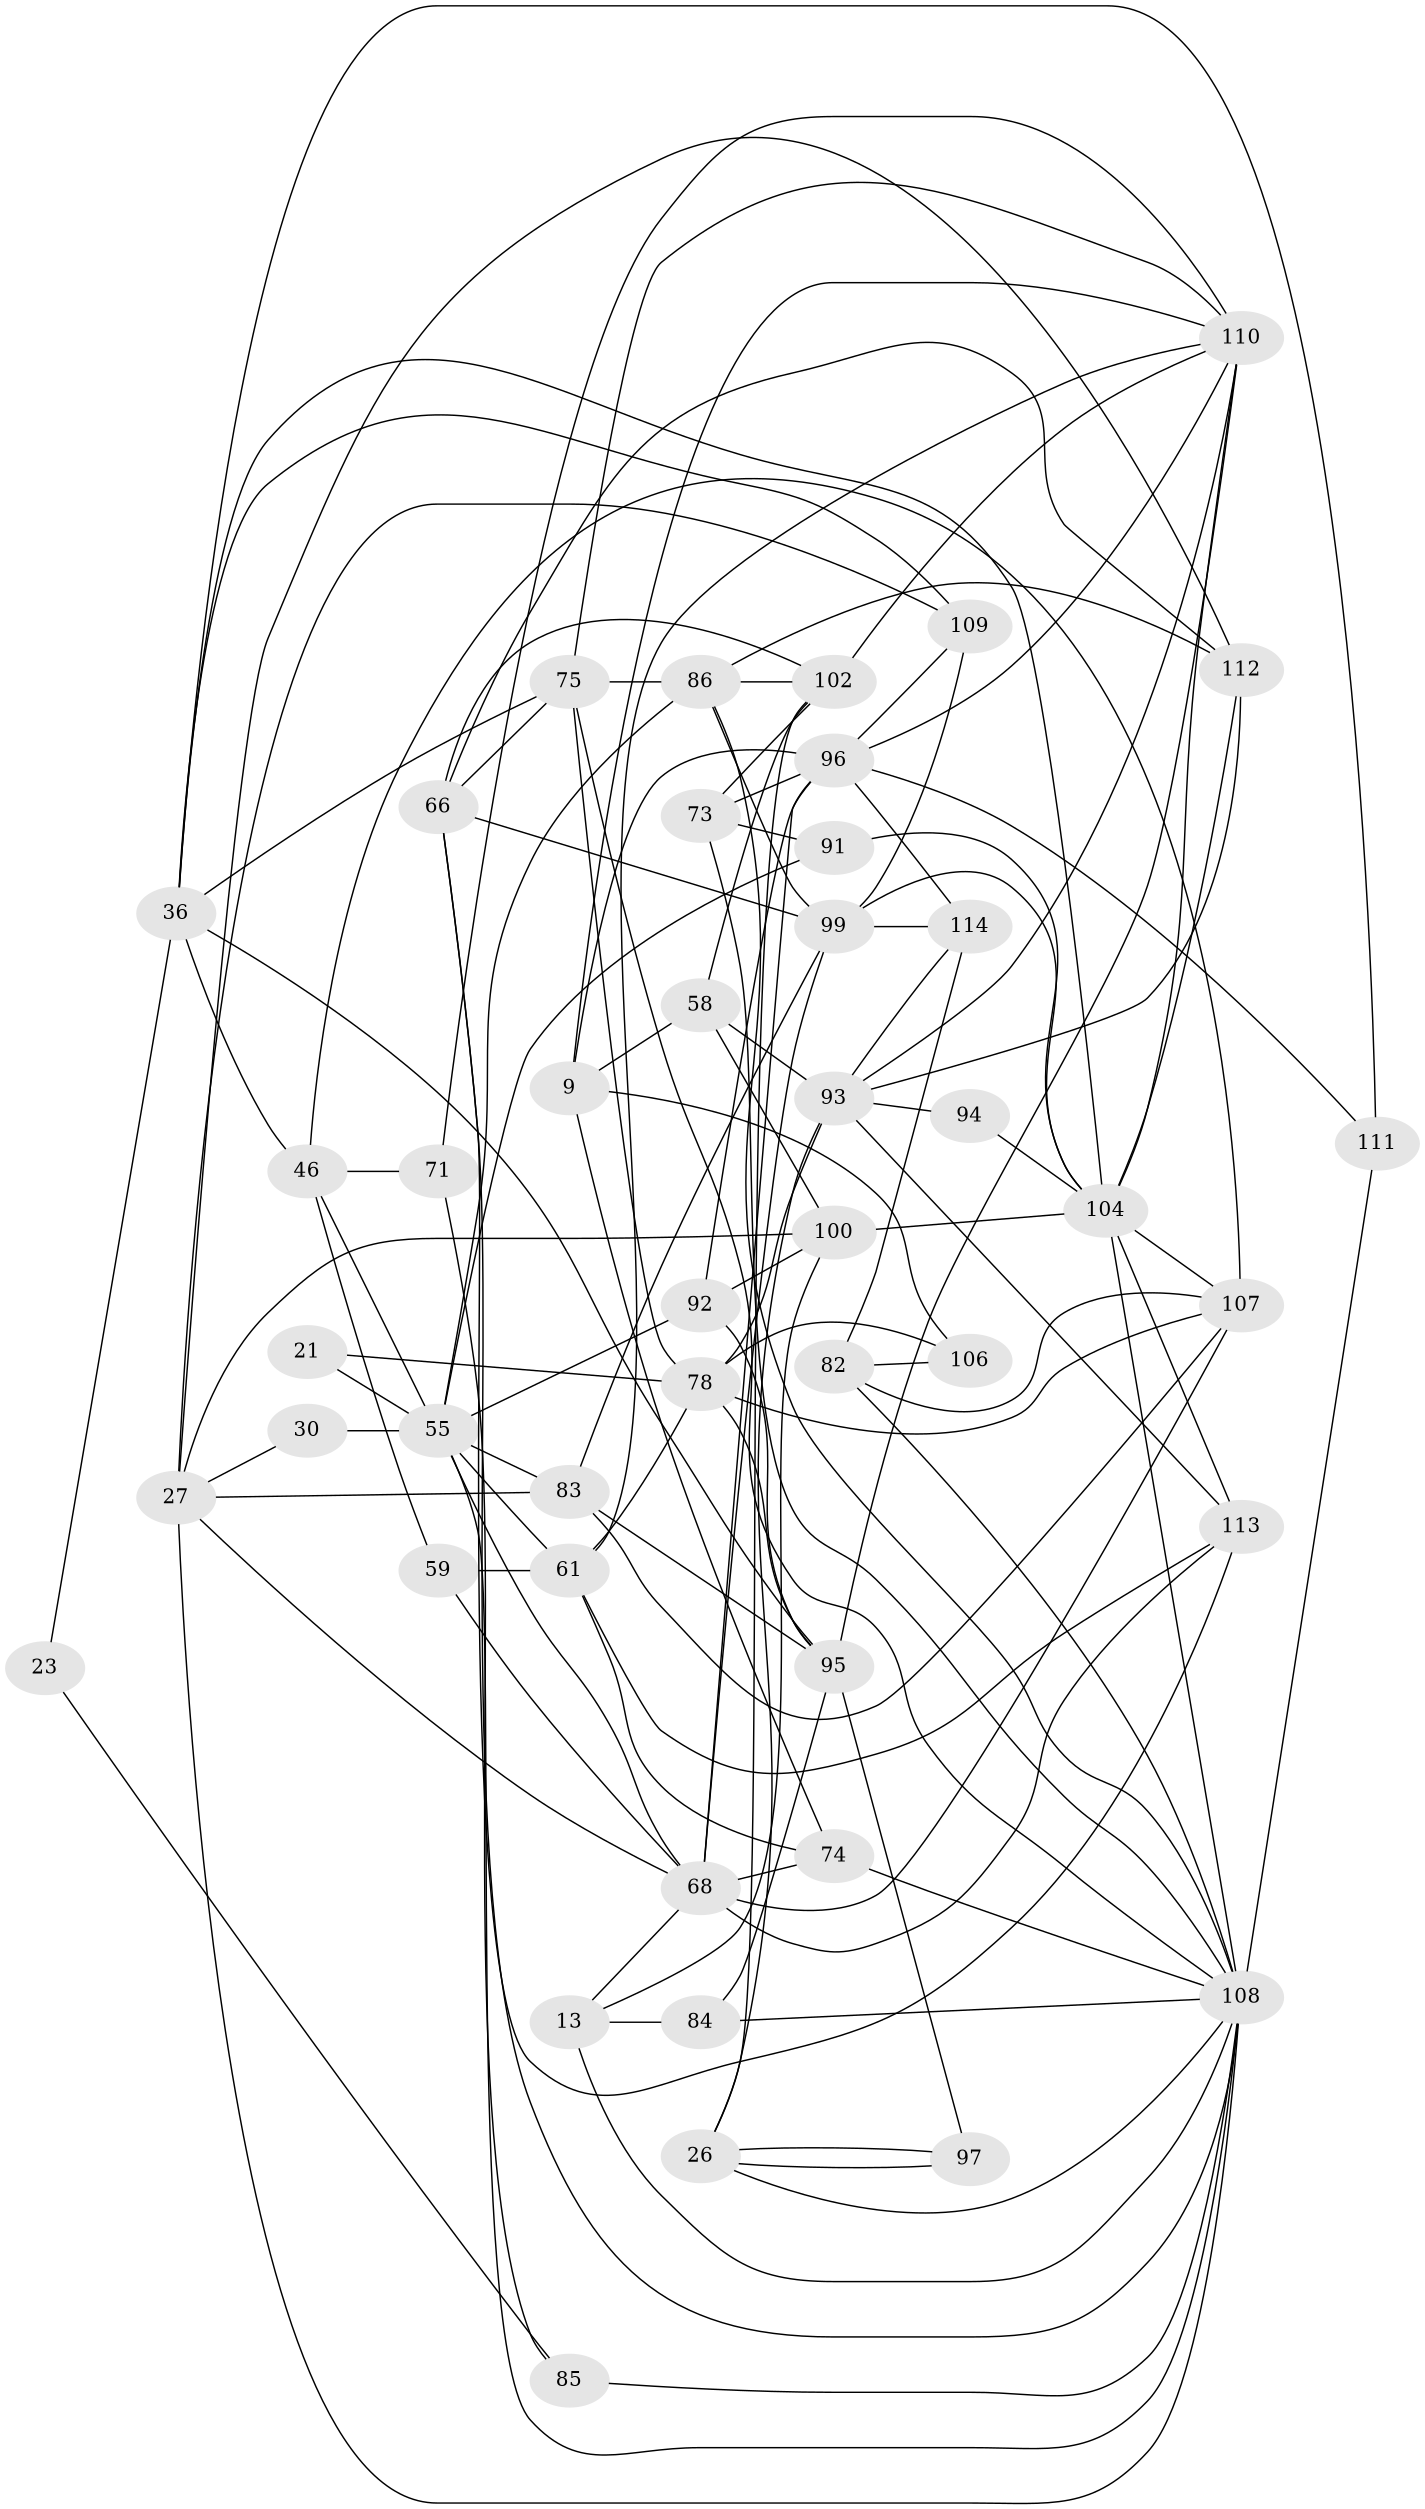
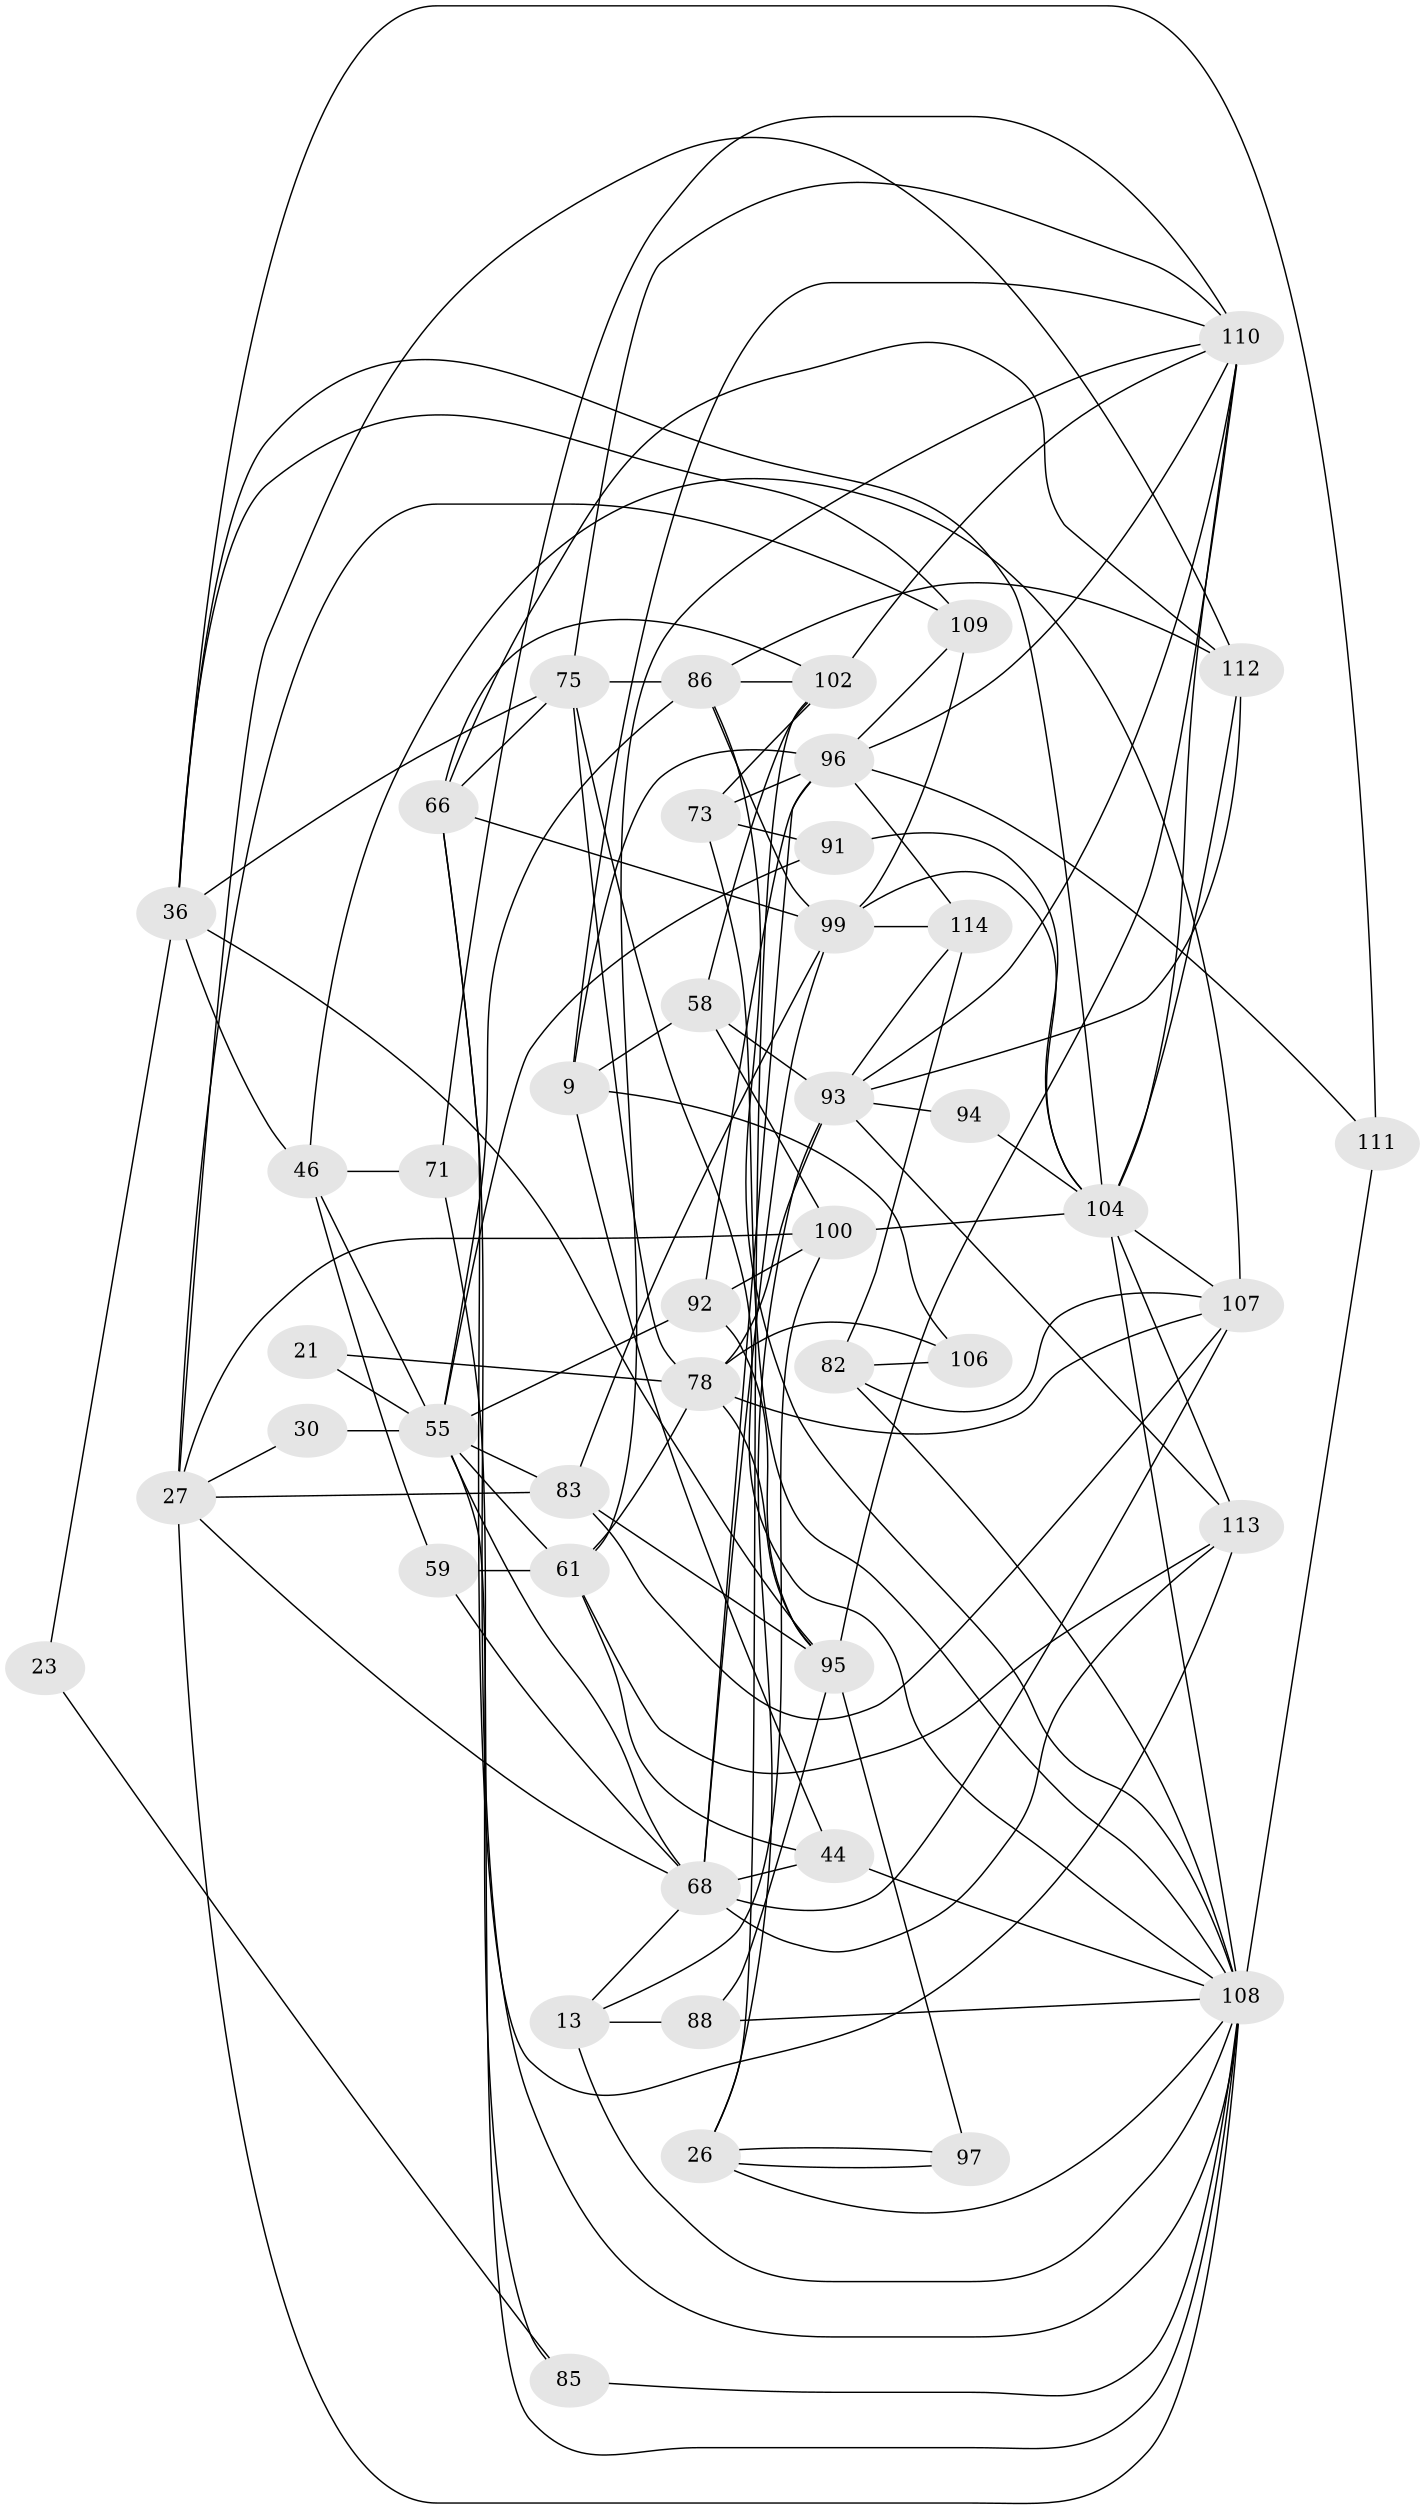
(834, 1856) -> (834, 1856)
(701, 2022) -> (701, 2022)
